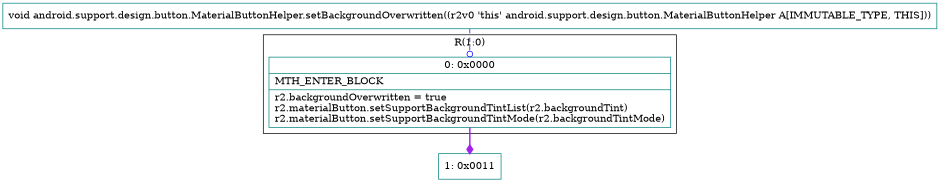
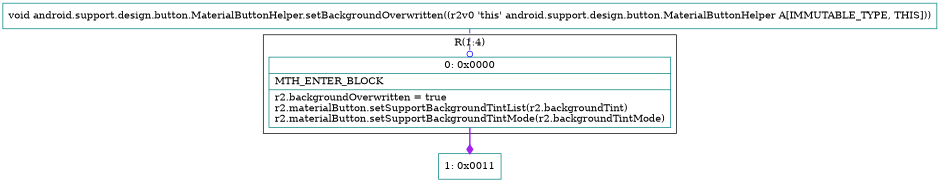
(470, 43) -> (470, 43)
